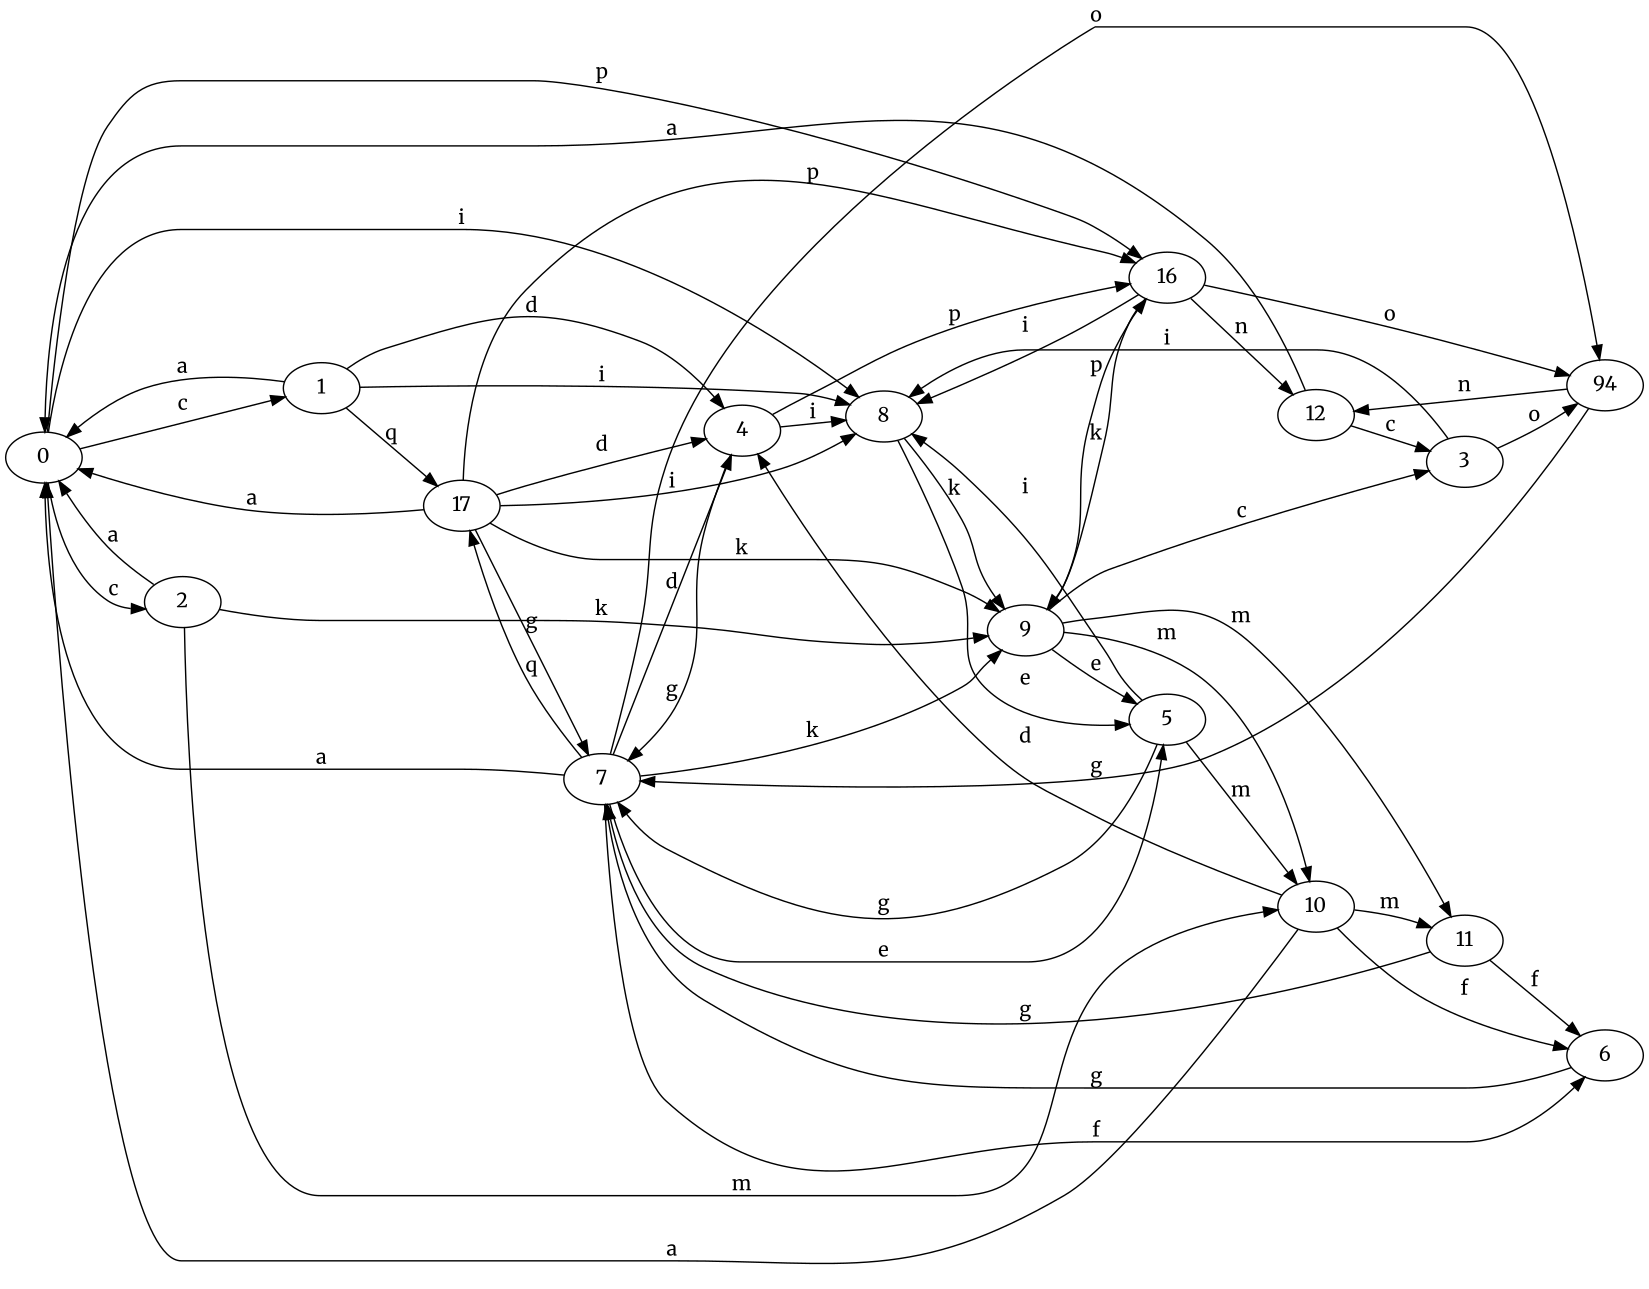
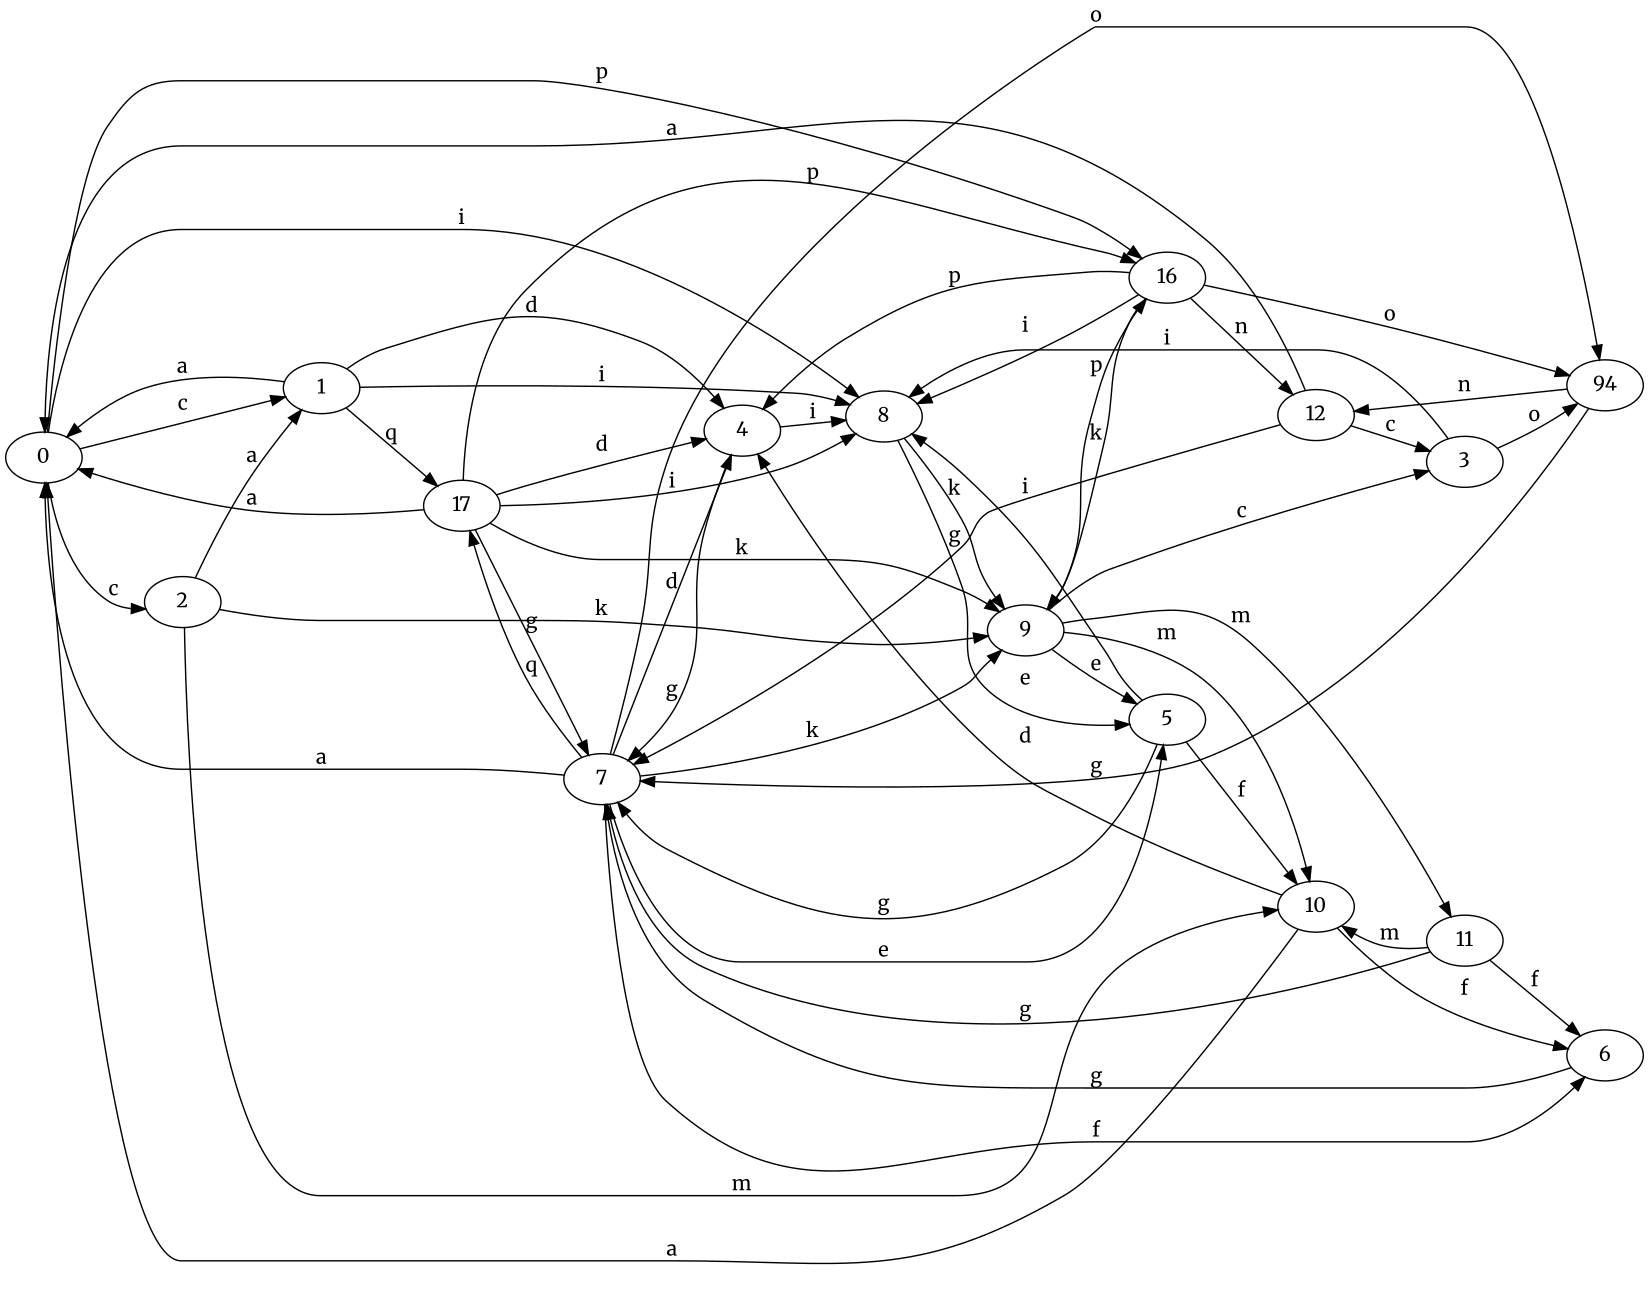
(938, 334) -> (936, 294)
(105, 544) -> (239, 496)
none -> (936, 569)
(1242, 791) -> (1242, 791)
(1386, 915) -> (1390, 947)
